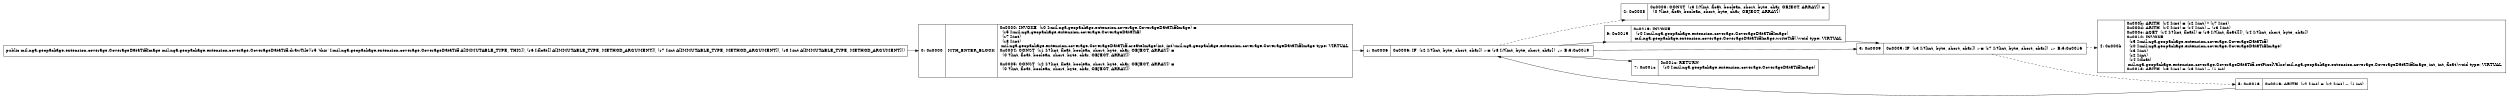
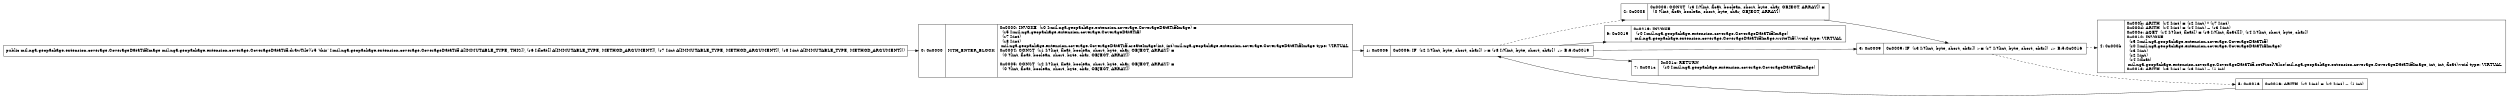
(1861, 42) -> (1885, 30)
